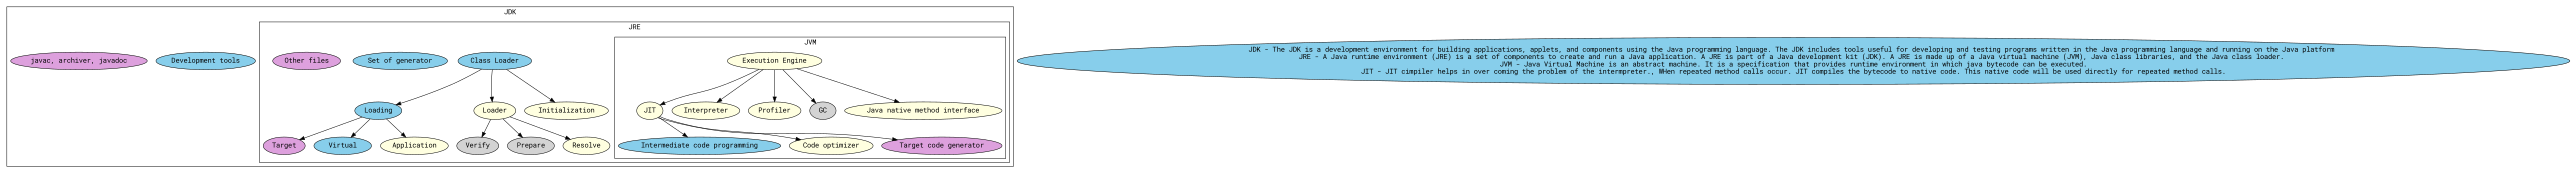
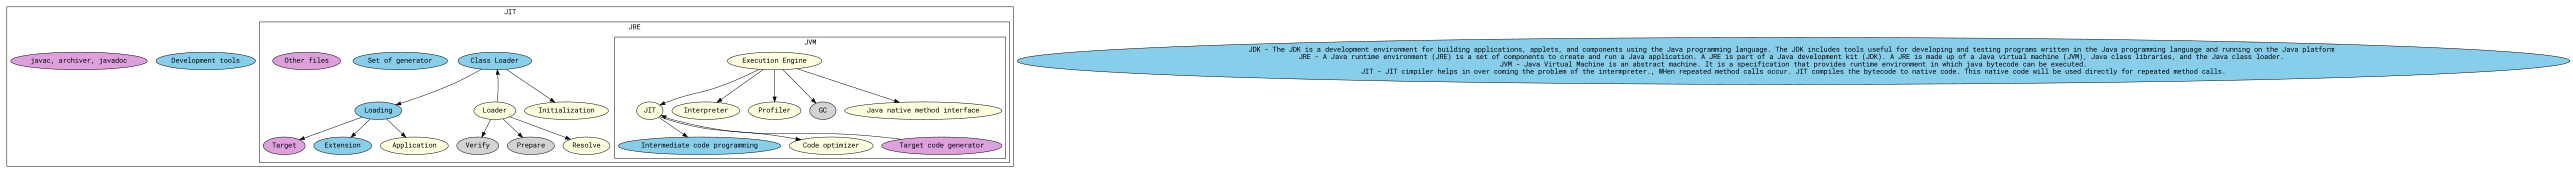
(510, 12) -> (510, 12)
(492, 83) -> (498, 88)
(786, 134) -> (783, 134)
(343, 146) -> (343, 146)
